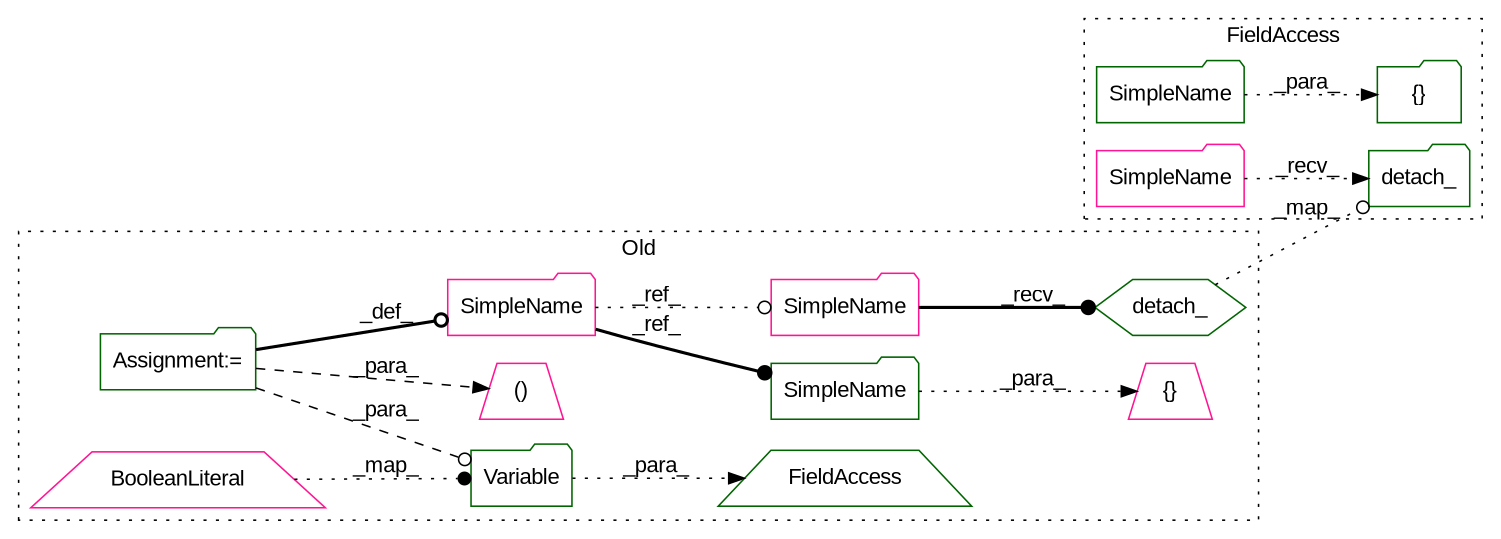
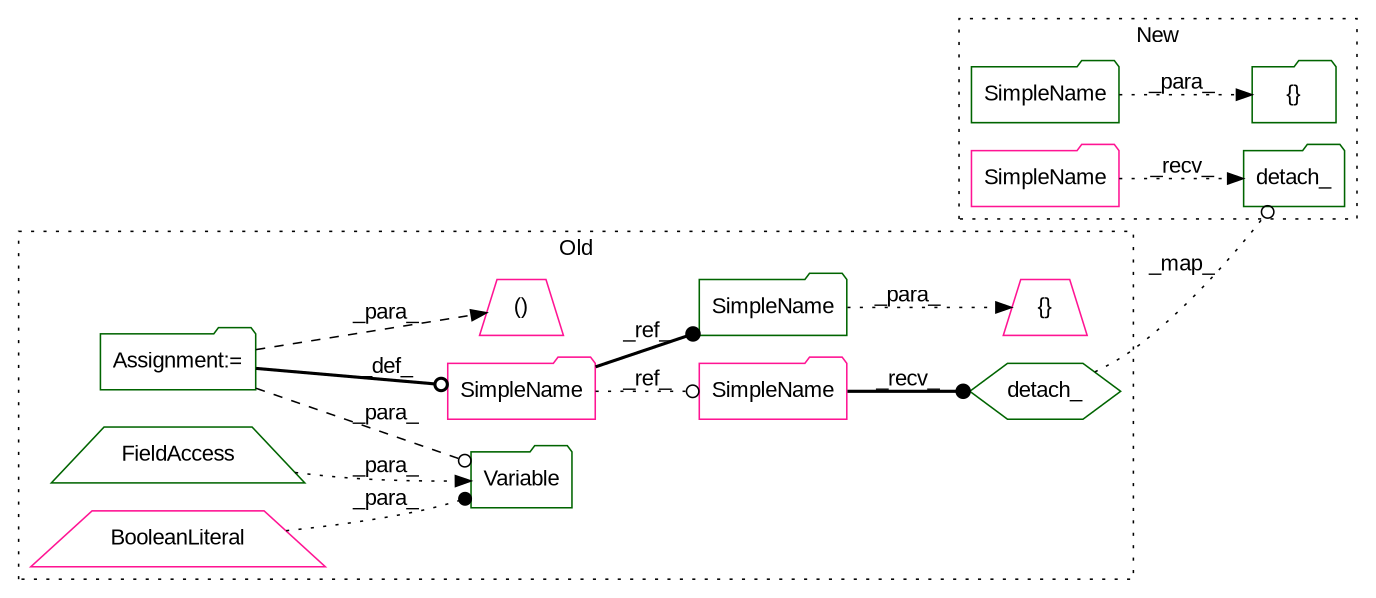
(1283, 36) -> (1158, 36)
(386, 467) -> (386, 499)
(650, 478) -> (375, 480)
